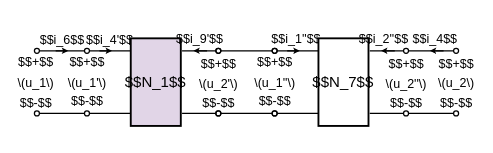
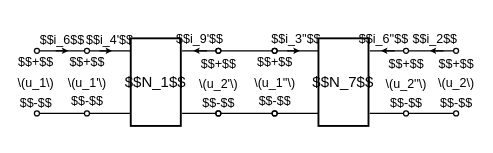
(296, 38) -> (296, 38)
(384, 38) -> (384, 38)
(435, 38) -> (435, 38)
(156, 82) -> (156, 82)
